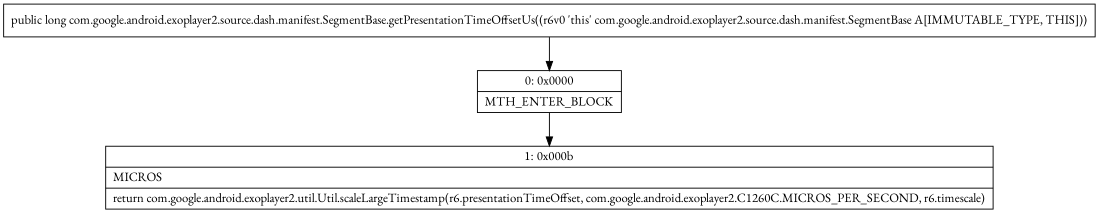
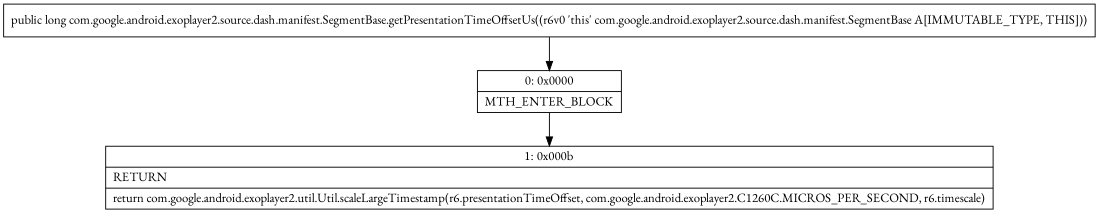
(138, 177) -> (140, 177)
